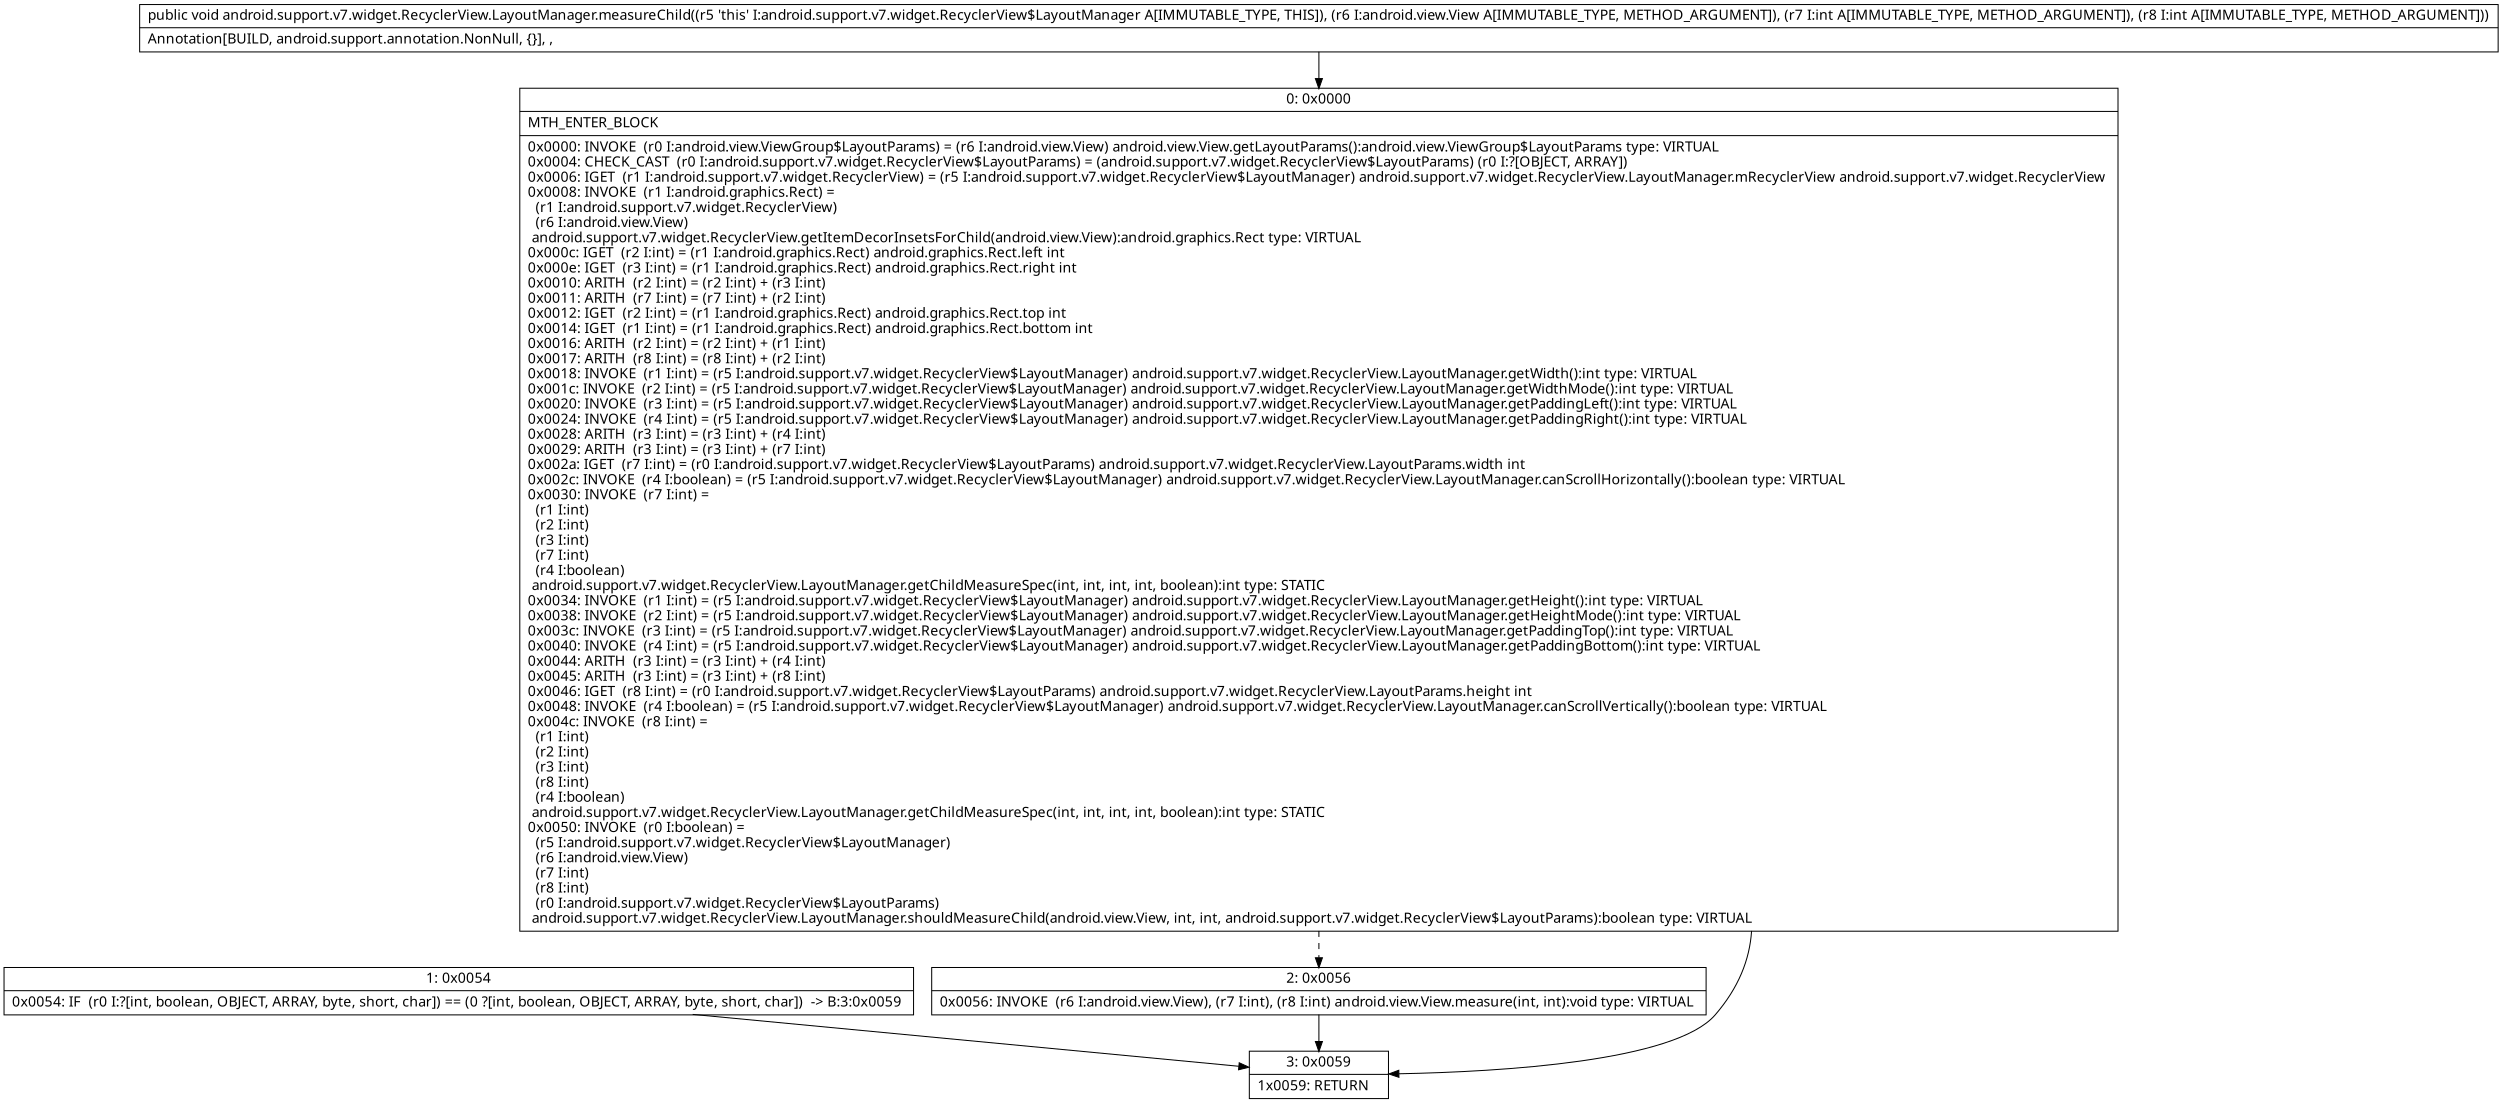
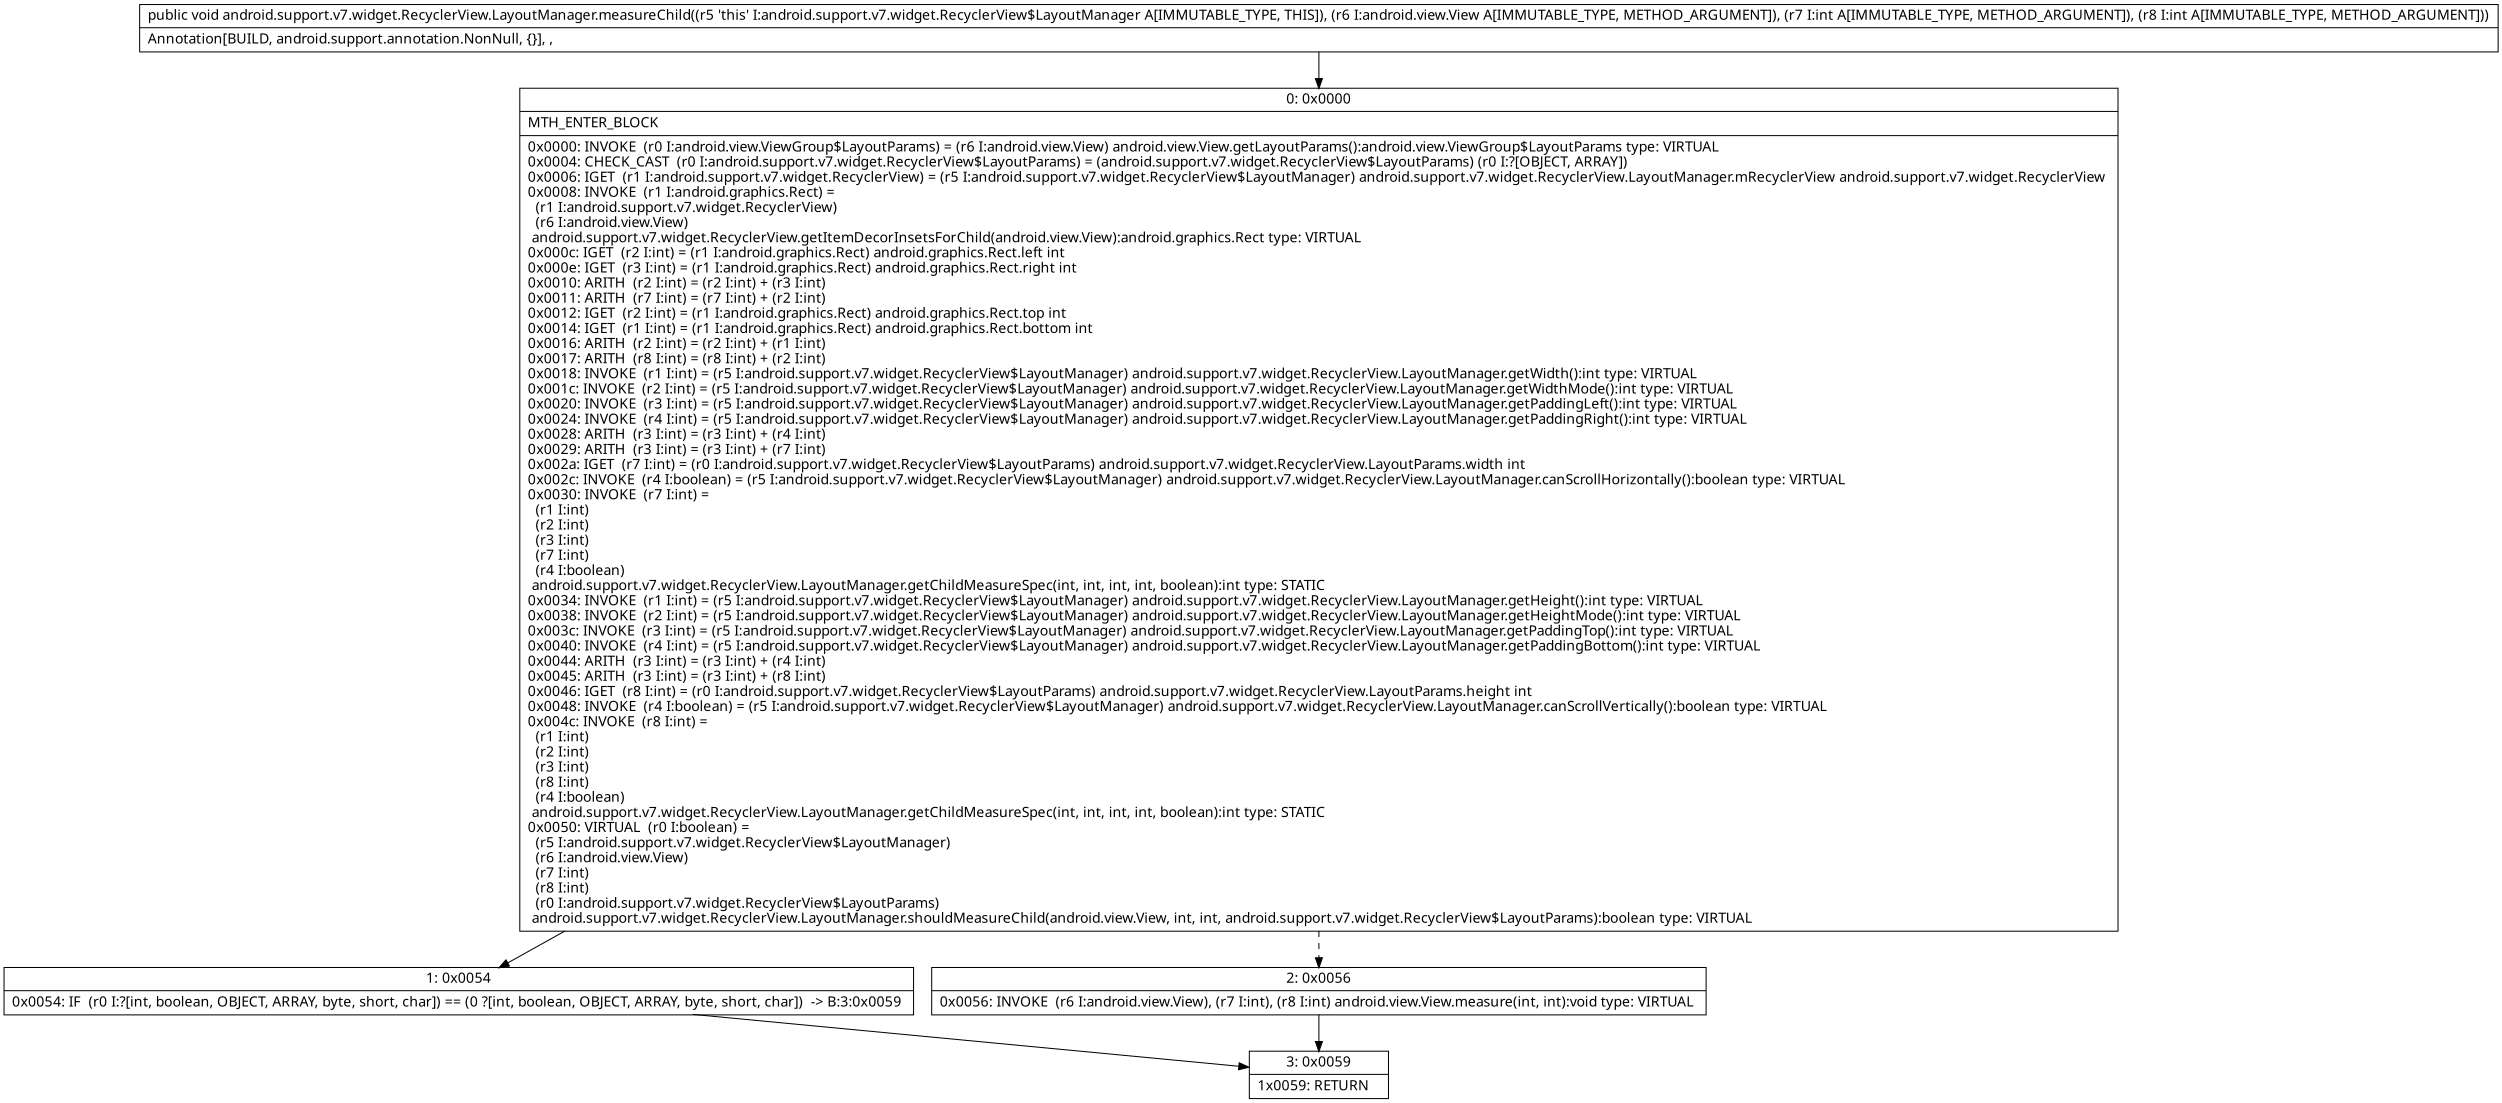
(639, 828) -> (641, 828)
(1608, 1056) -> (536, 947)
